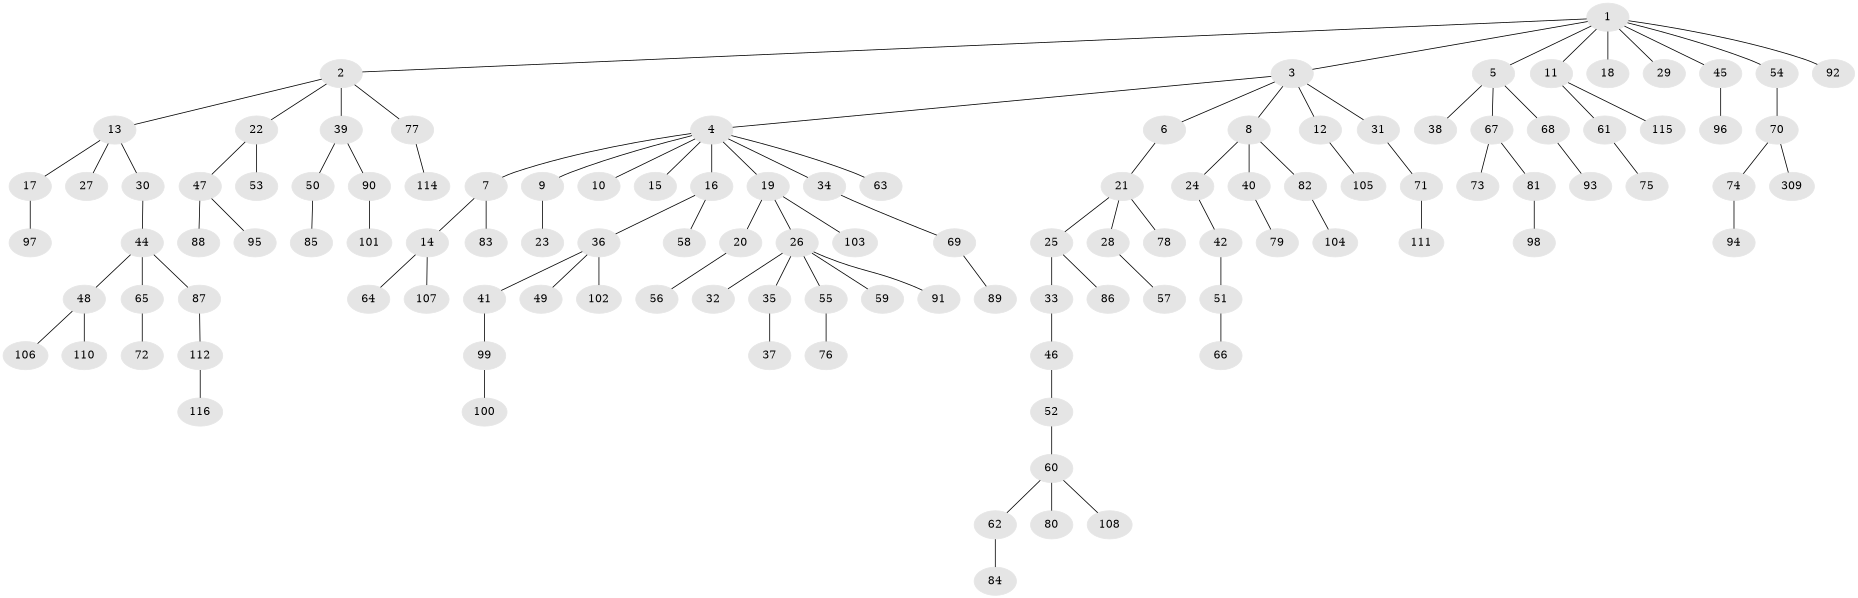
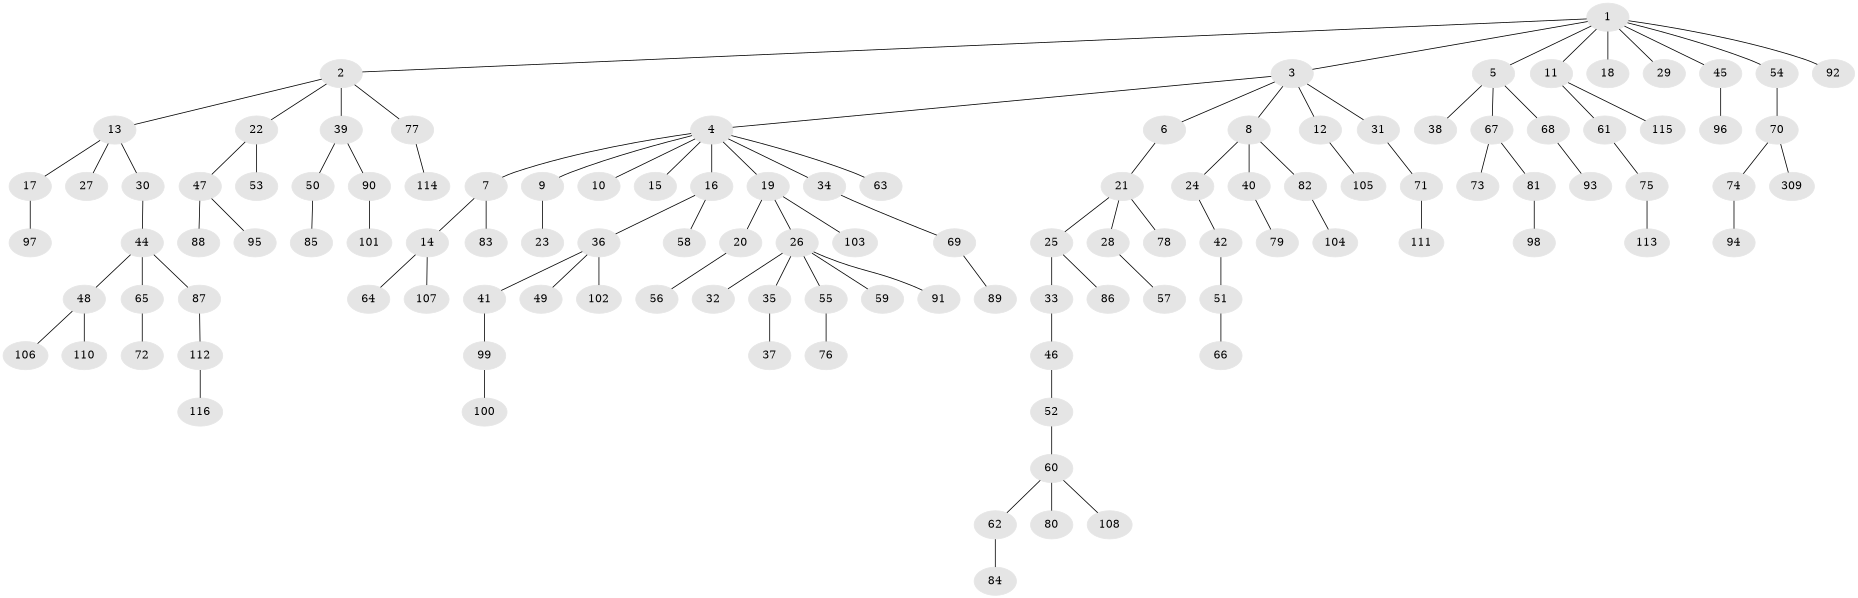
none -> (1647, 243)
